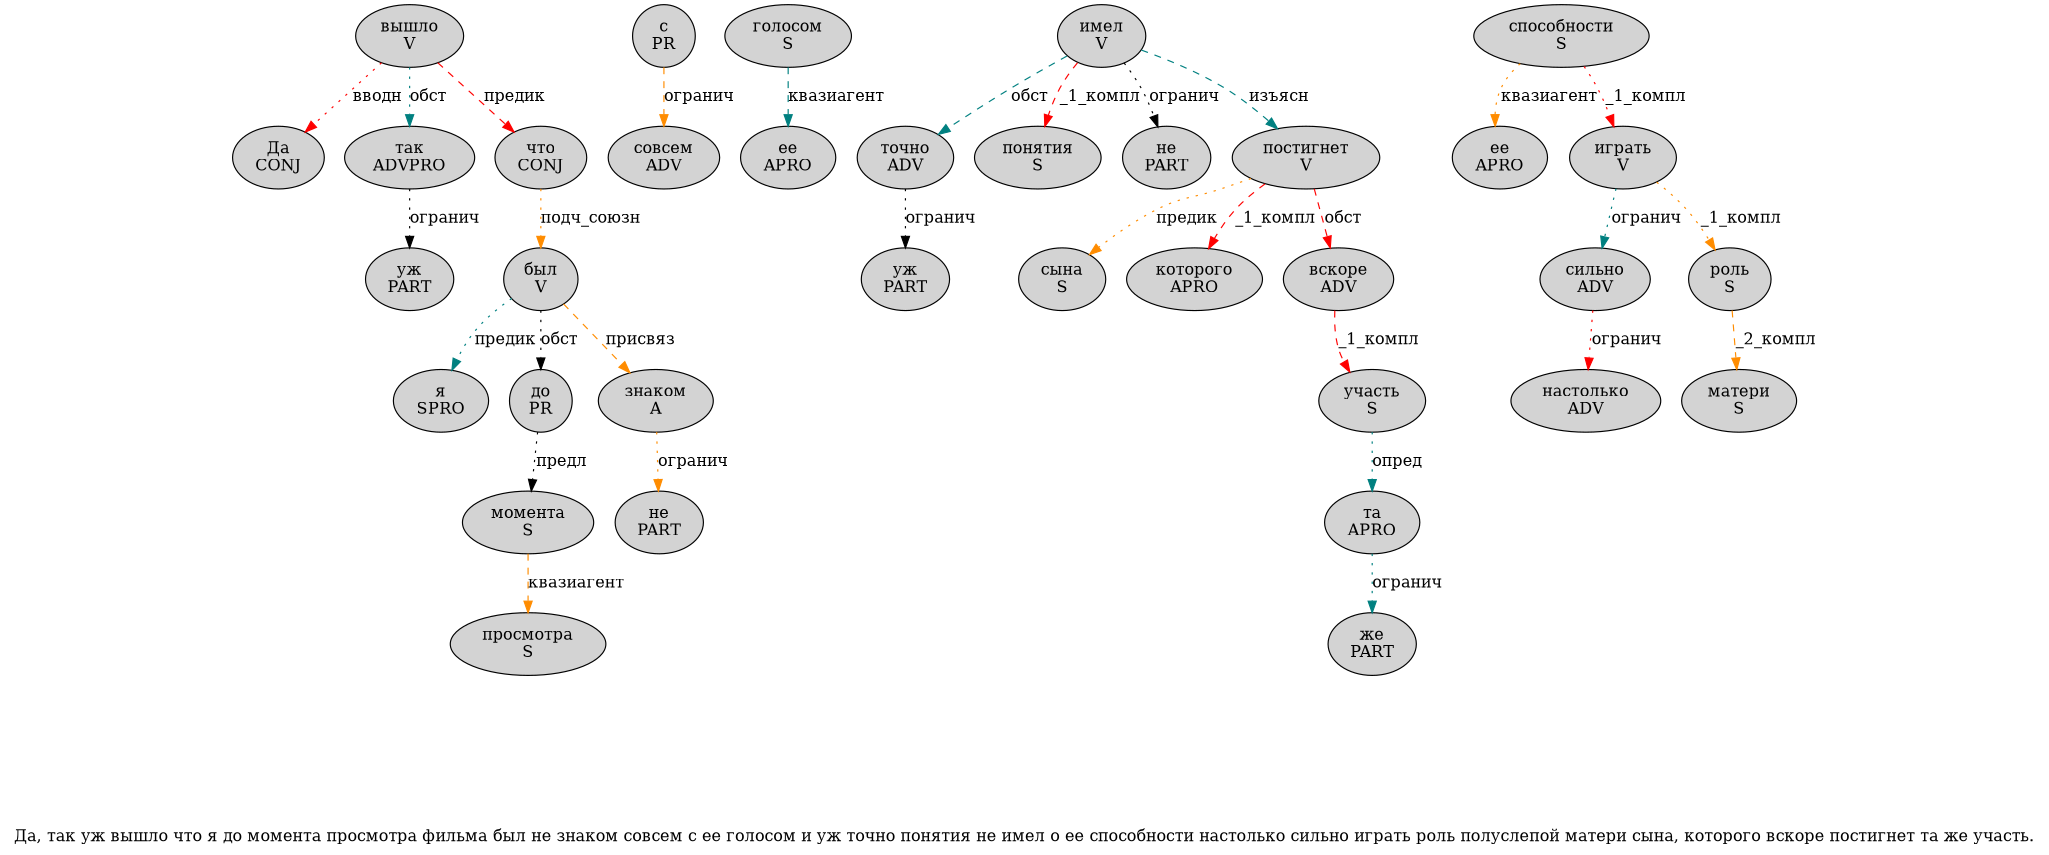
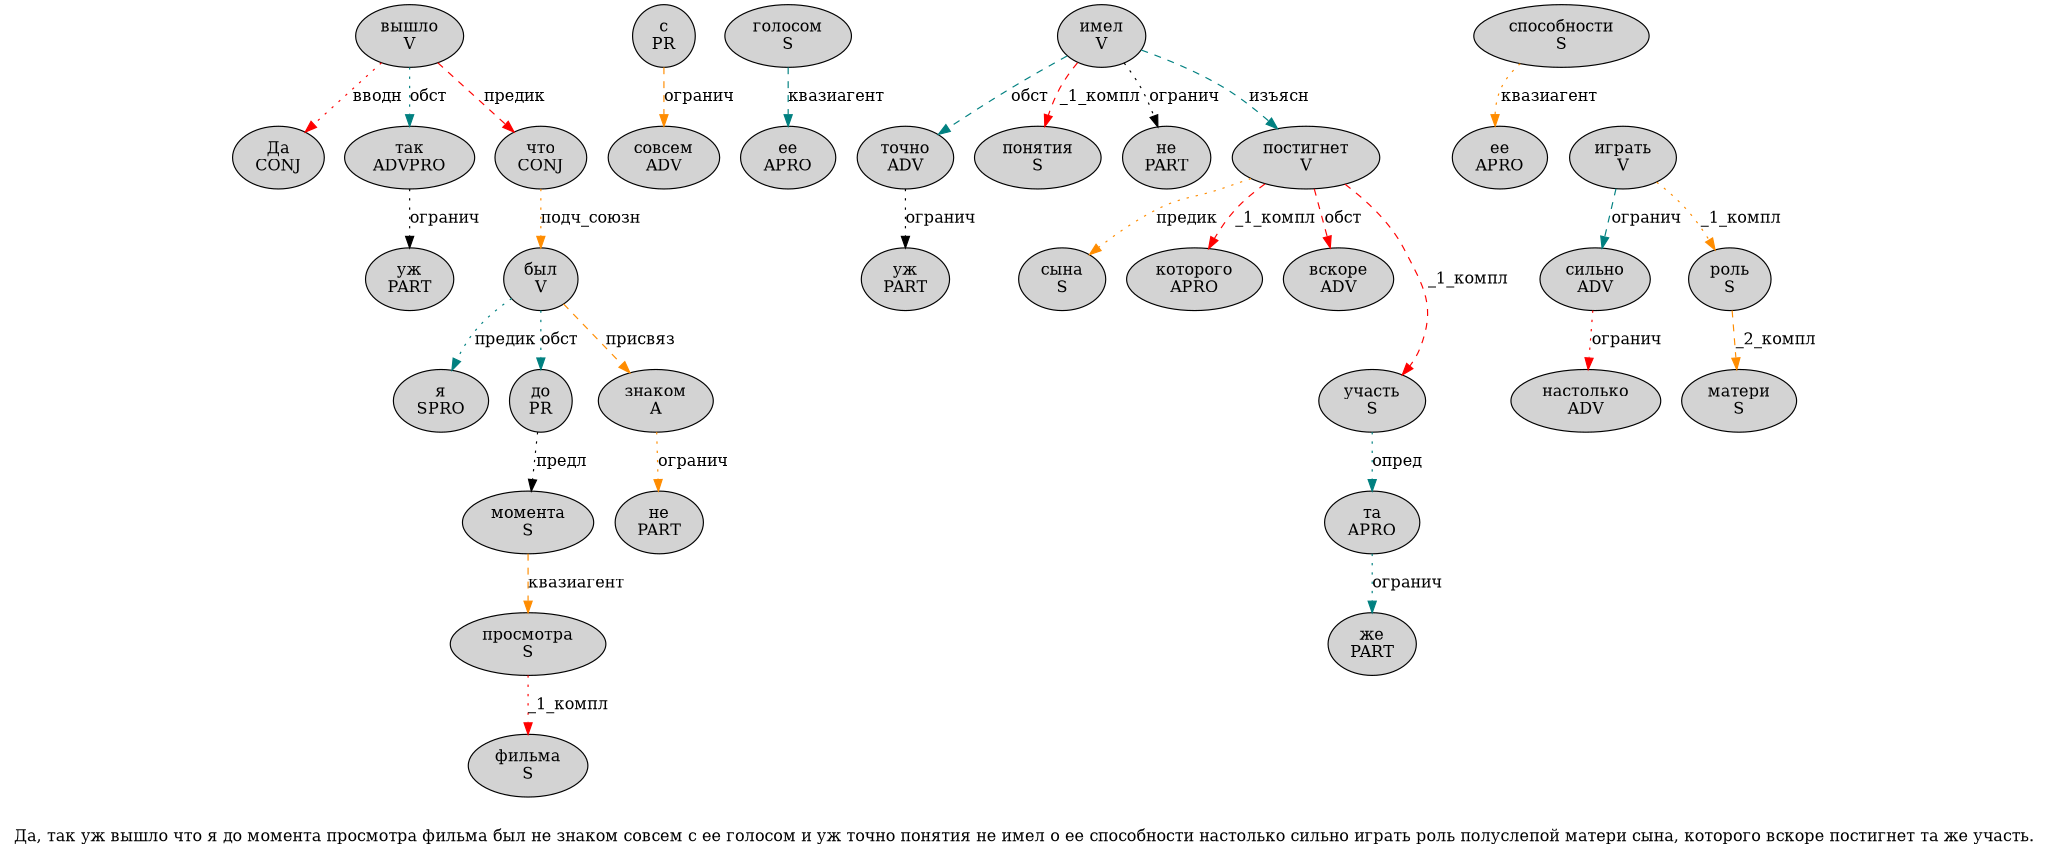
(1599, 90) -> none
(1610, 213) -> (1610, 213)
(541, 334) -> (541, 334)
(1336, 337) -> (1413, 265)
none -> (528, 766)
